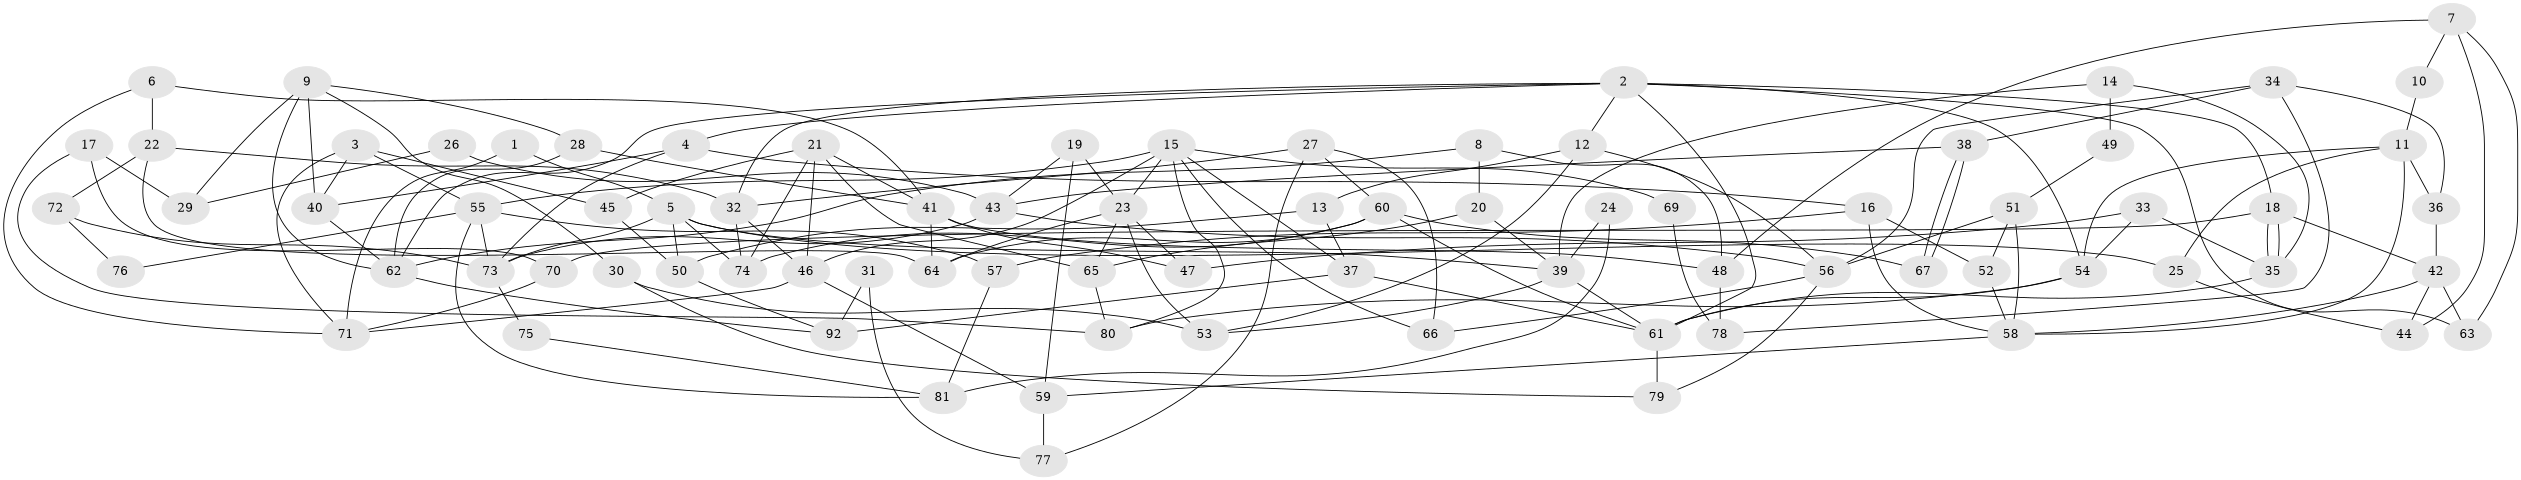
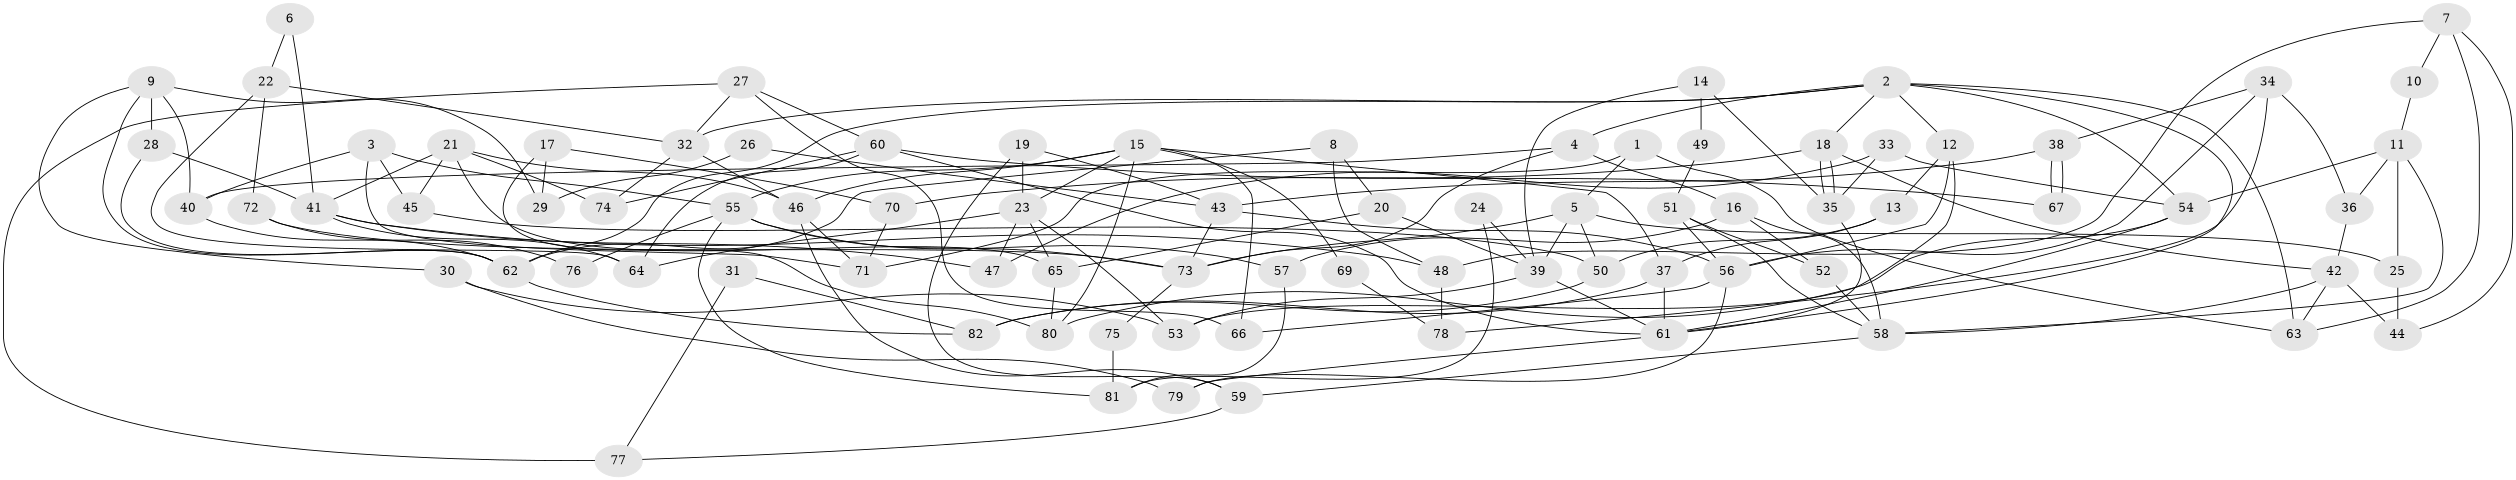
(707, 240) -> none
none -> (1953, 272)
(46, 294) -> none
(834, 335) -> (976, 335)
